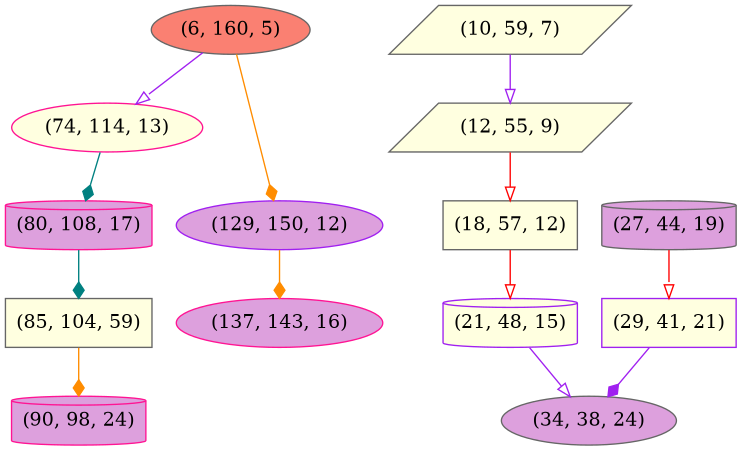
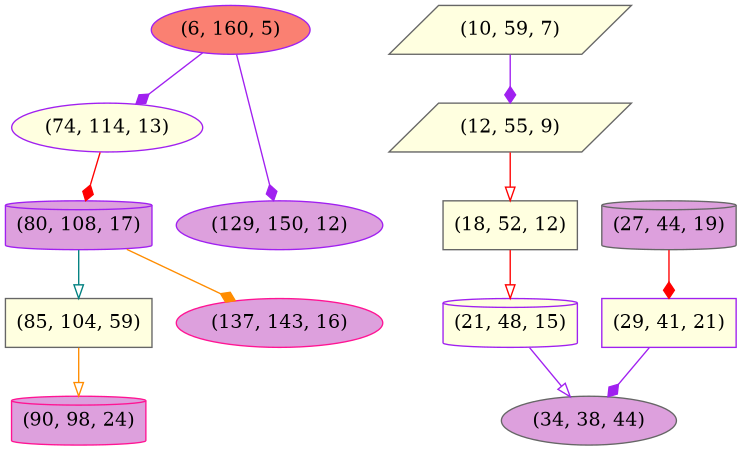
(231, 30) -> (231, 30)
(510, 72) -> (510, 72)
(176, 73) -> (176, 73)
(253, 120) -> (253, 120)
(107, 128) -> (107, 128)
(95, 169) -> (95, 169)
(79, 225) -> (79, 225)
(510, 225) -> (510, 225)
(280, 266) -> (174, 271)
(669, 266) -> (669, 266)
(79, 267) -> (79, 267)
(79, 365) -> (79, 365)
(589, 421) -> (589, 421)
